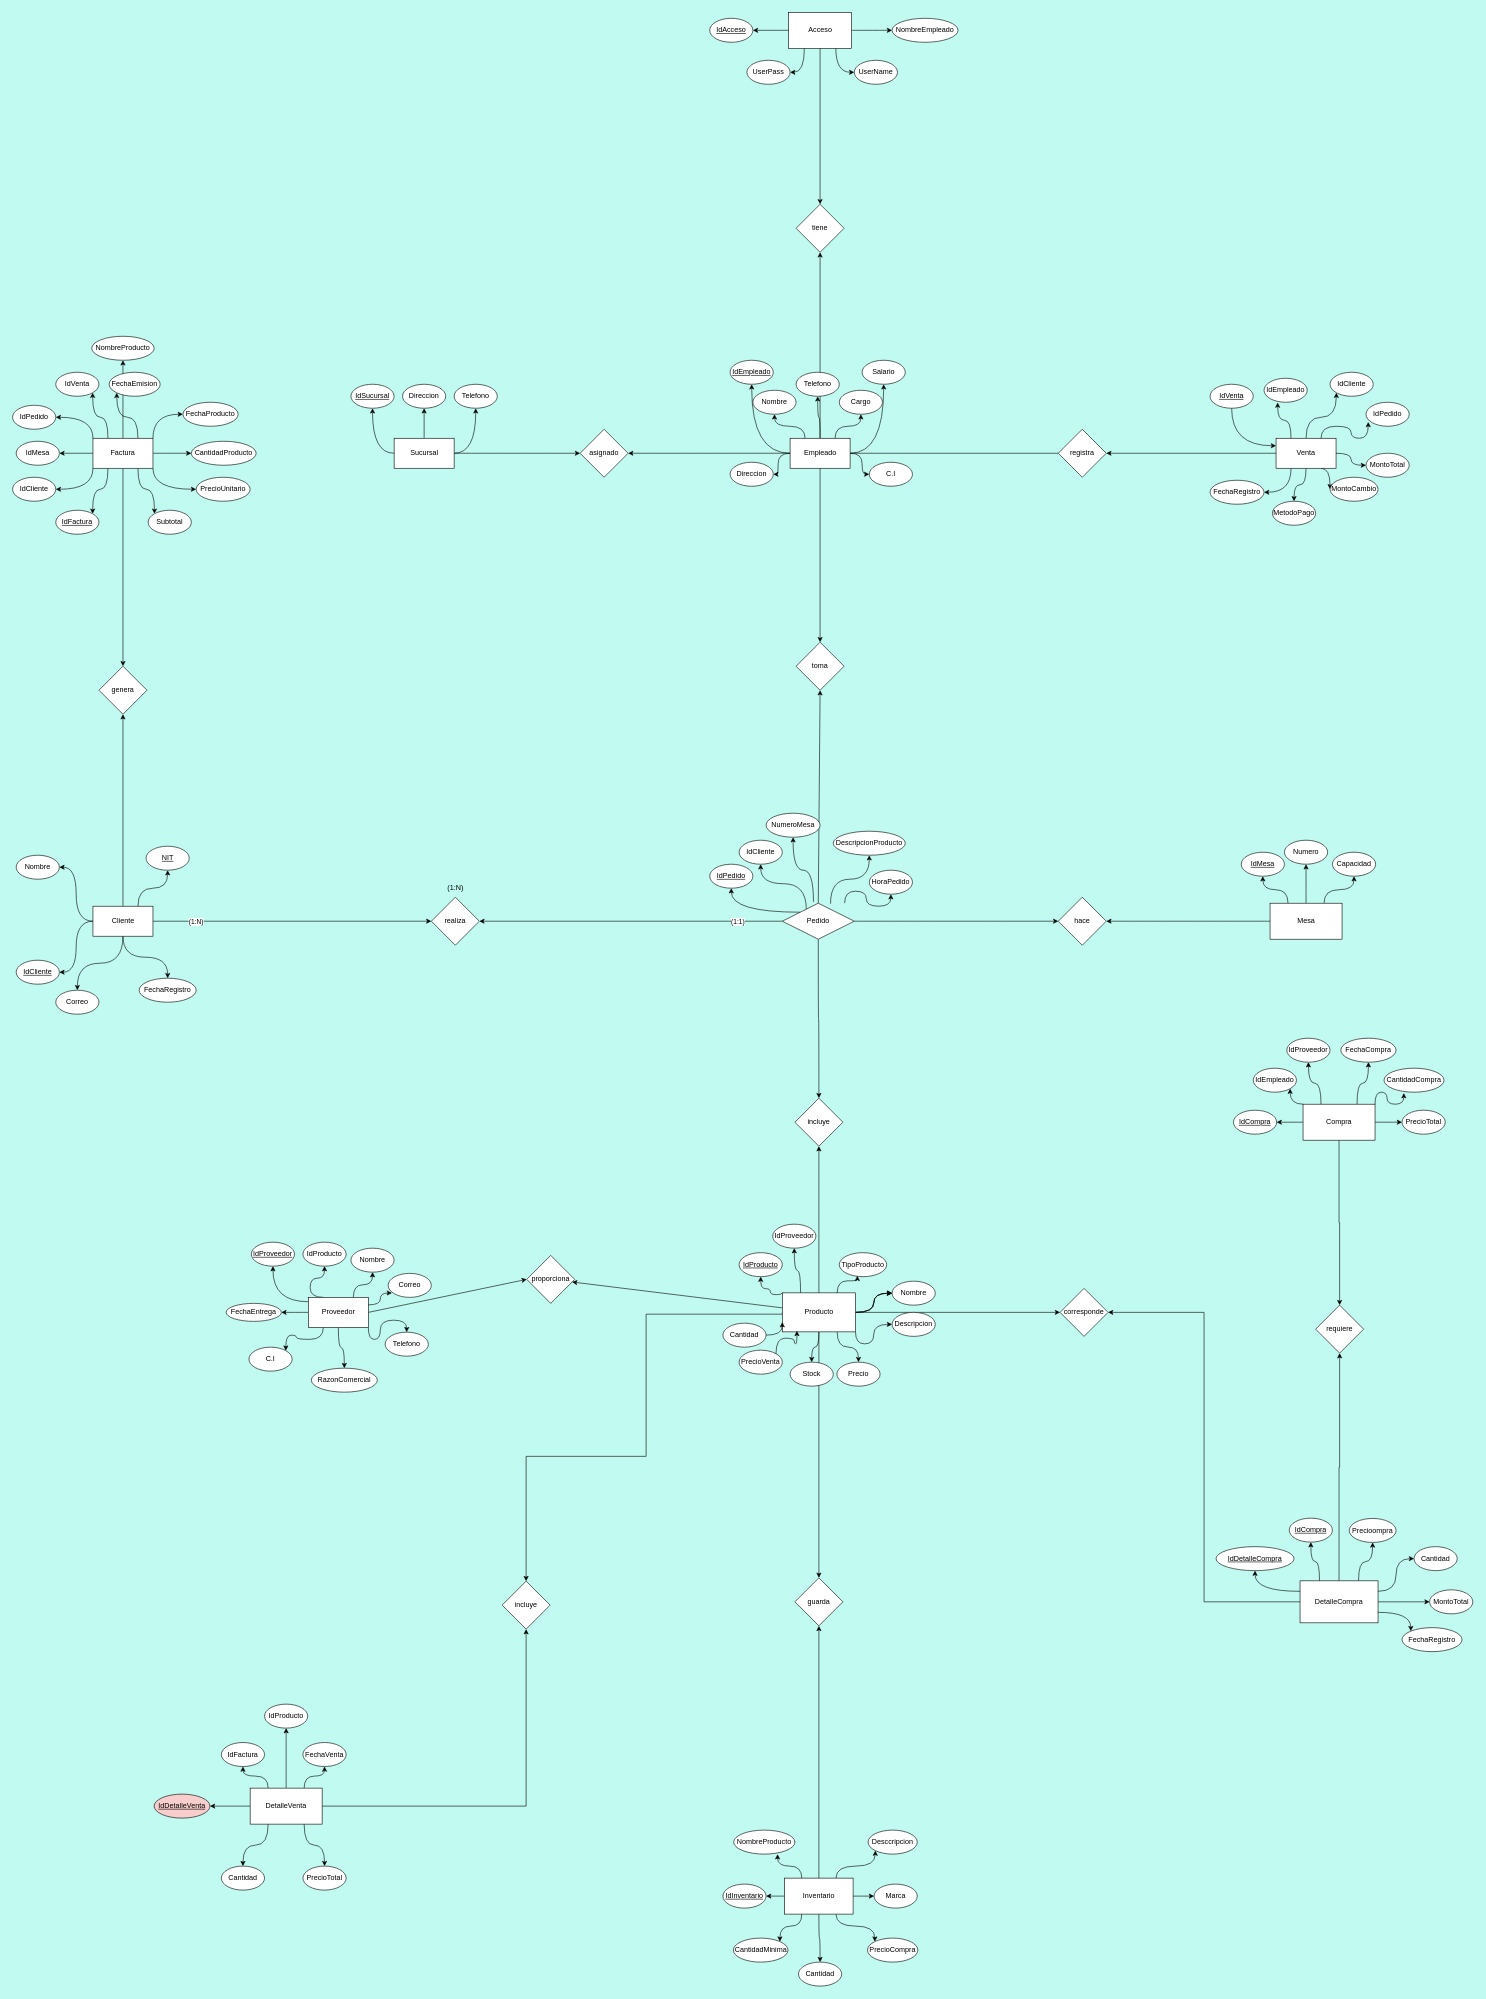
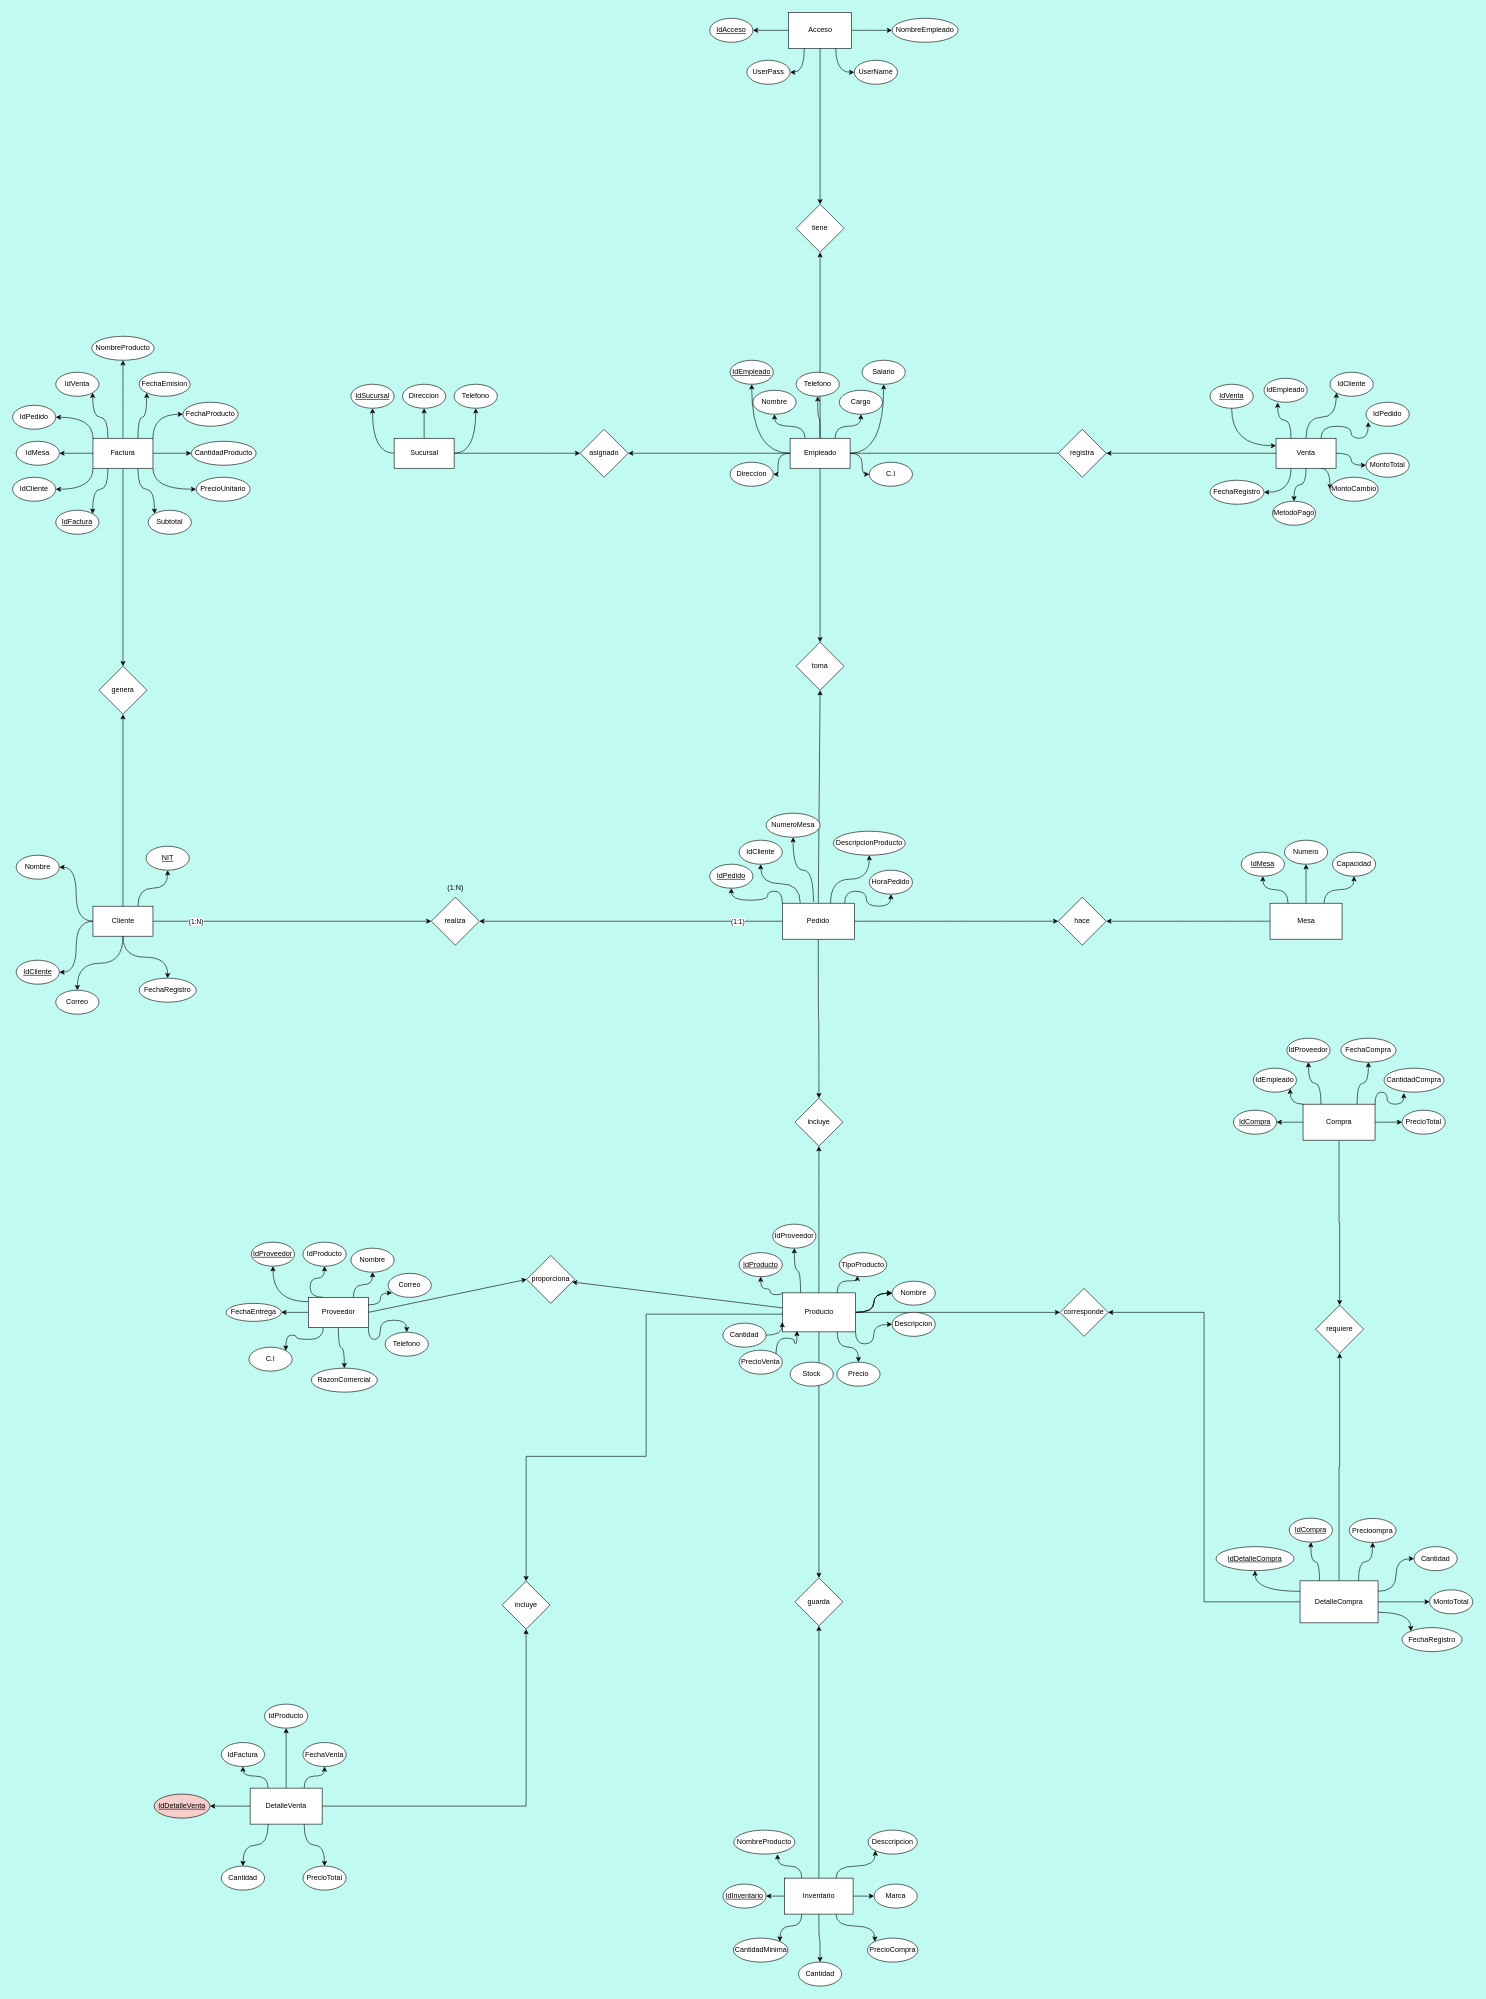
(134, 384) -> (164, 384)
(818, 921) -> (818, 921)
(813, 1349) -> none
